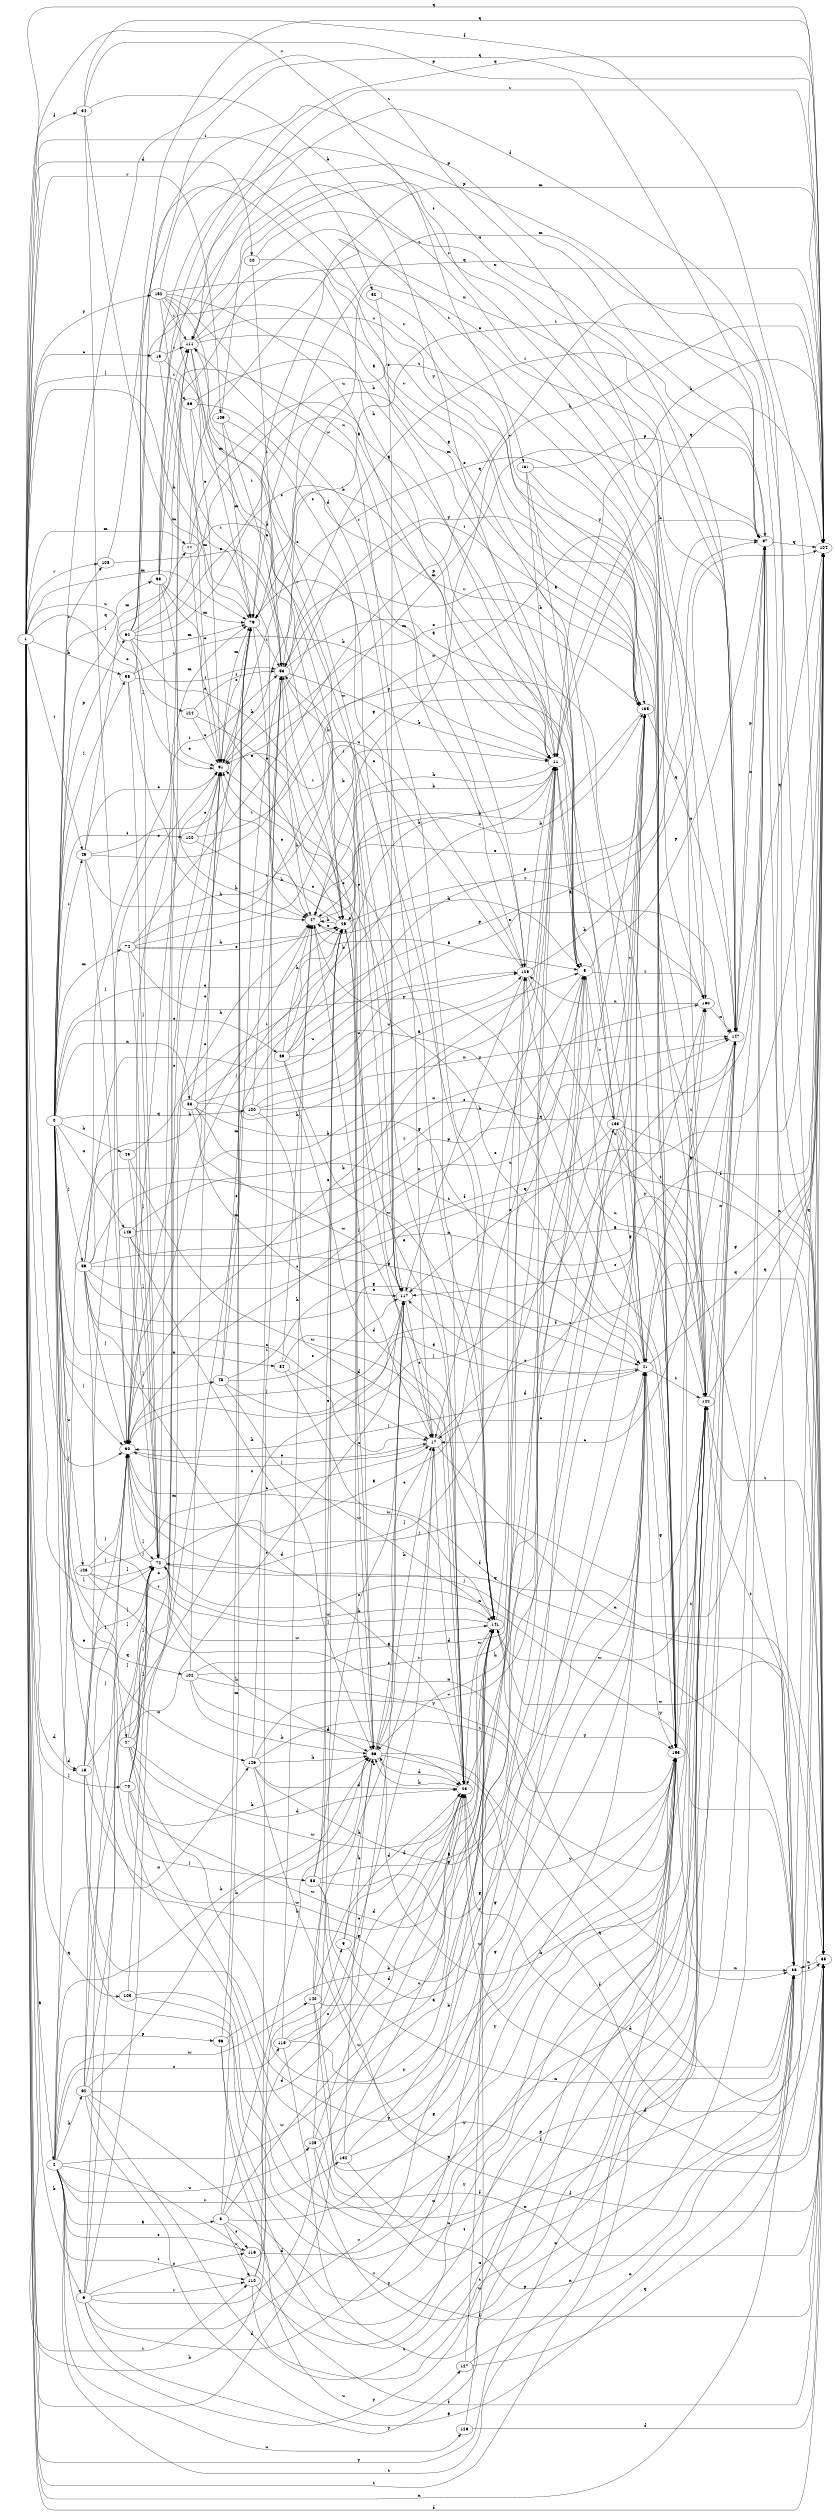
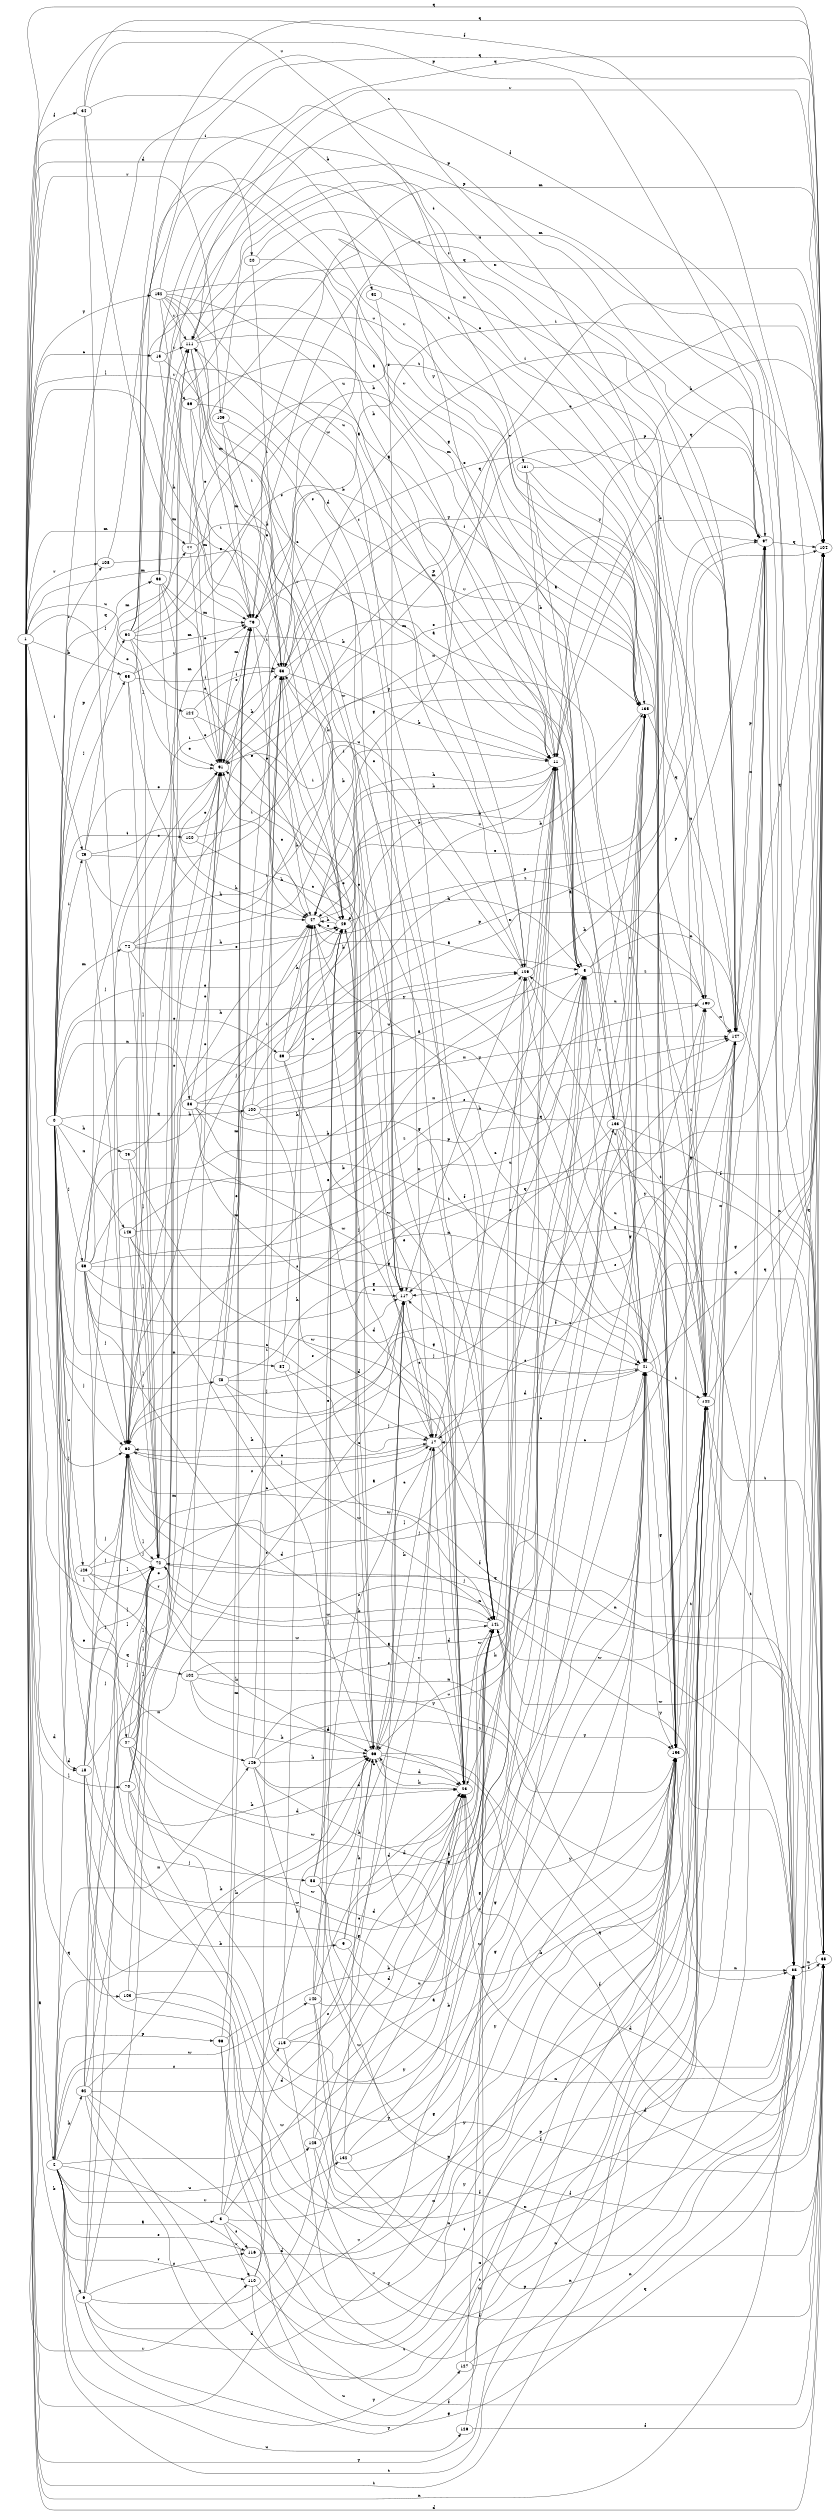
(570, 407) -> (570, 407)
none -> (777, 1327)
(166, 2292) -> none
(83, 2367) -> (151, 1935)
(434, 2508) -> (434, 2508)
